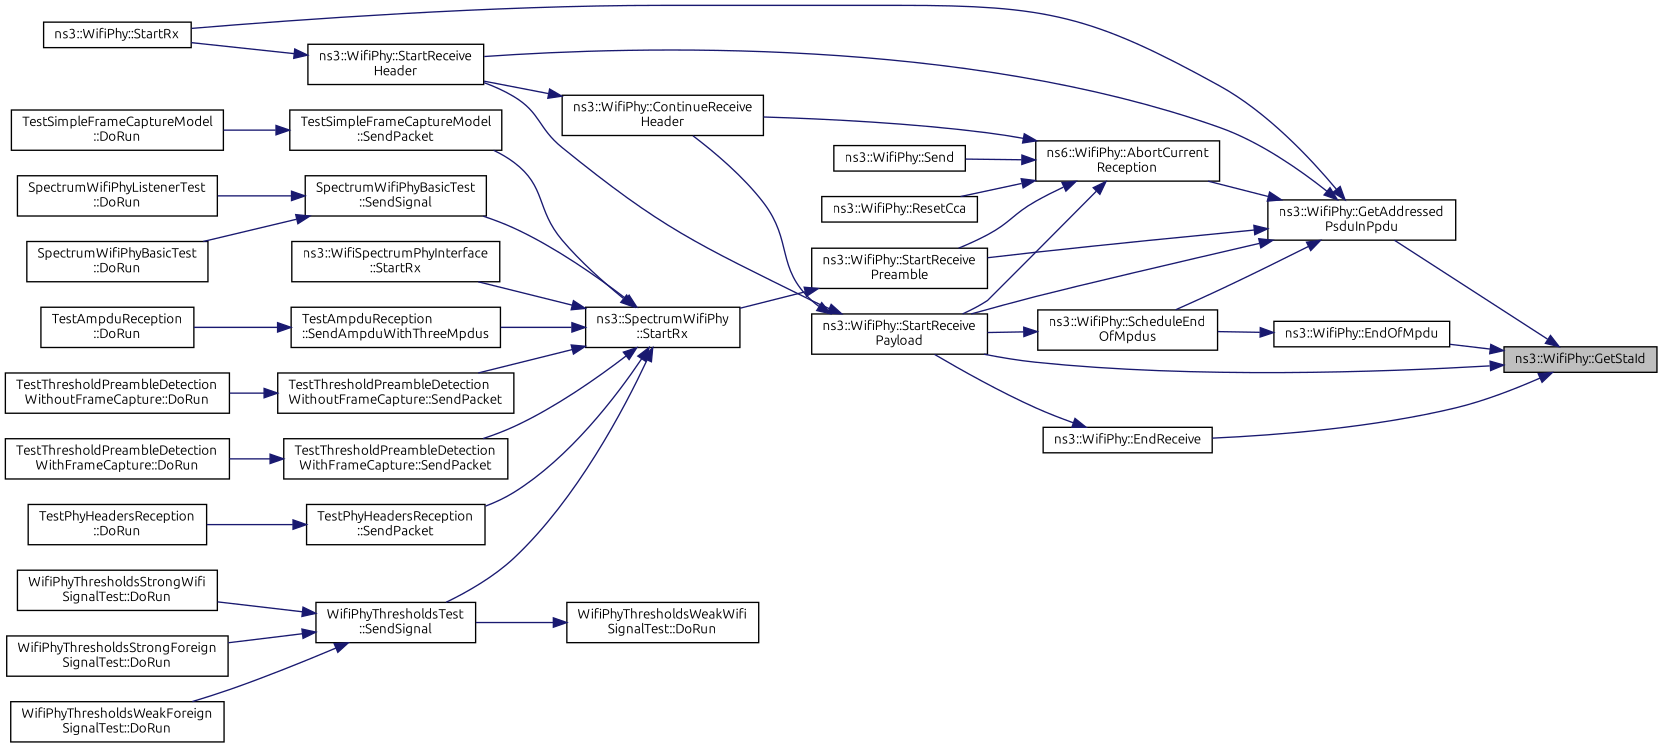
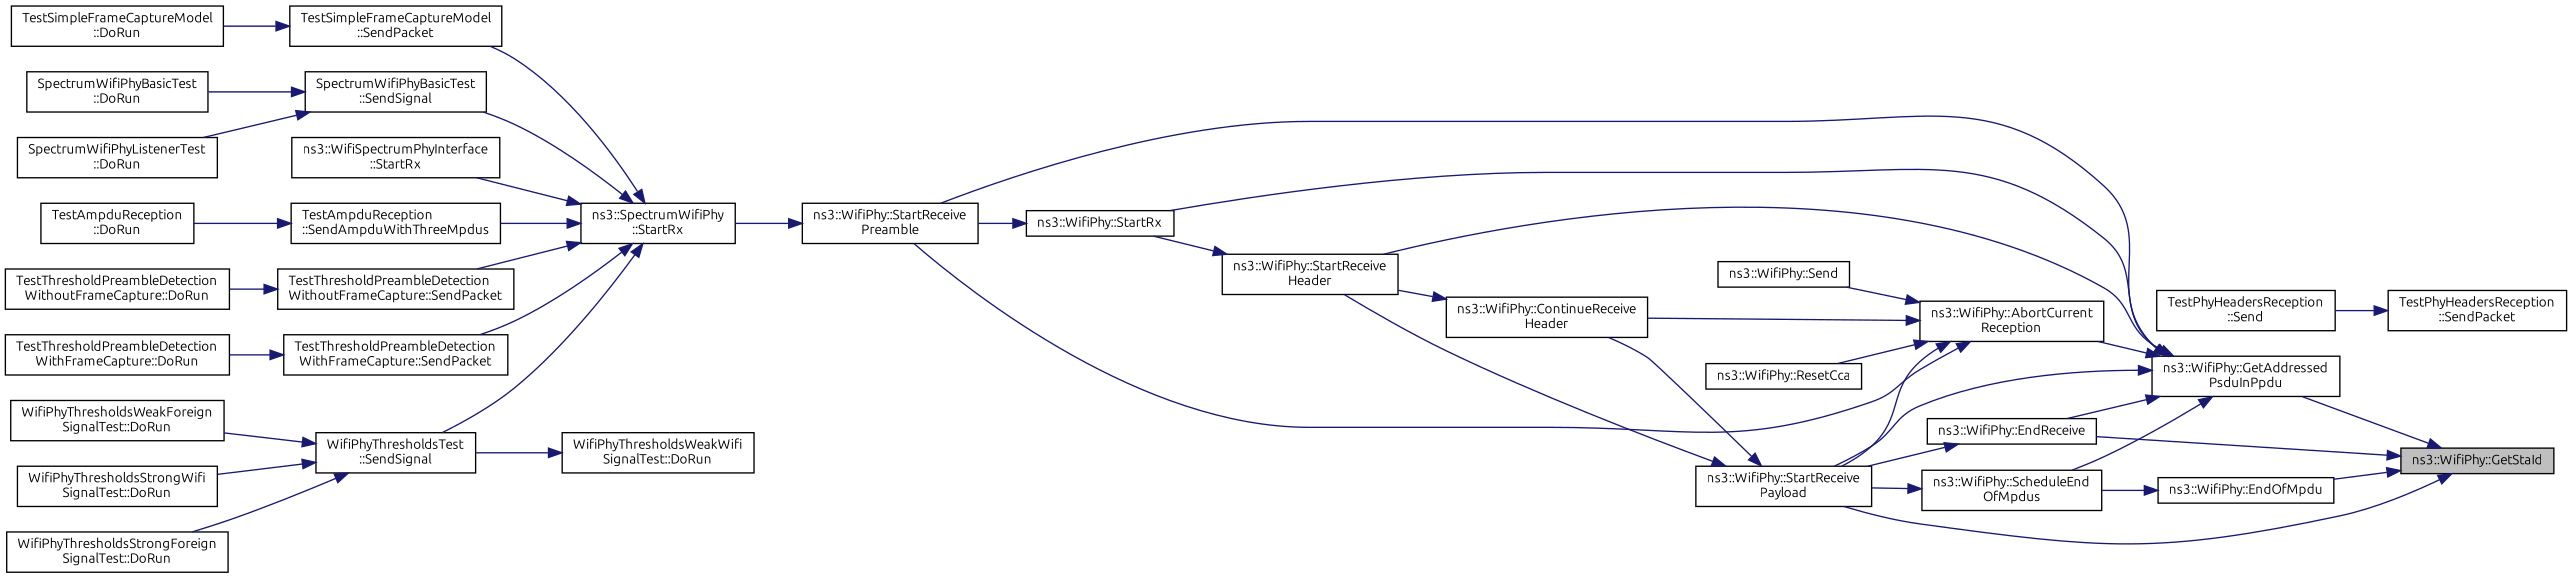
(1128, 161) -> (2012, 321)
none -> (995, 223)
none -> (2107, 409)
(573, 443) -> none
(117, 525) -> (2246, 311)
